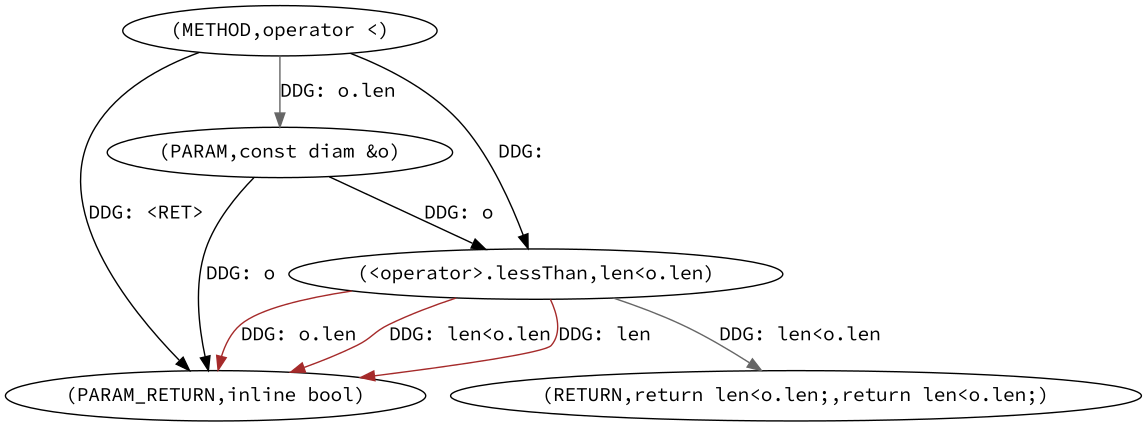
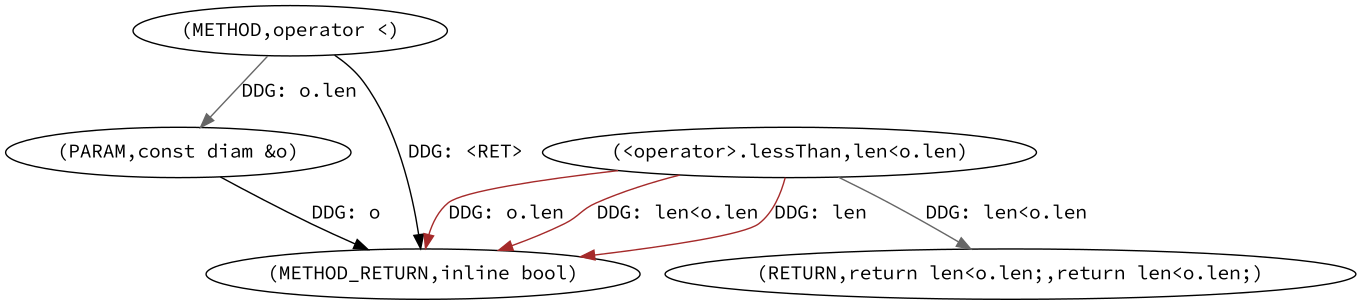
(460, 122) -> none
(401, 210) -> none
(216, 396) -> (423, 274)
